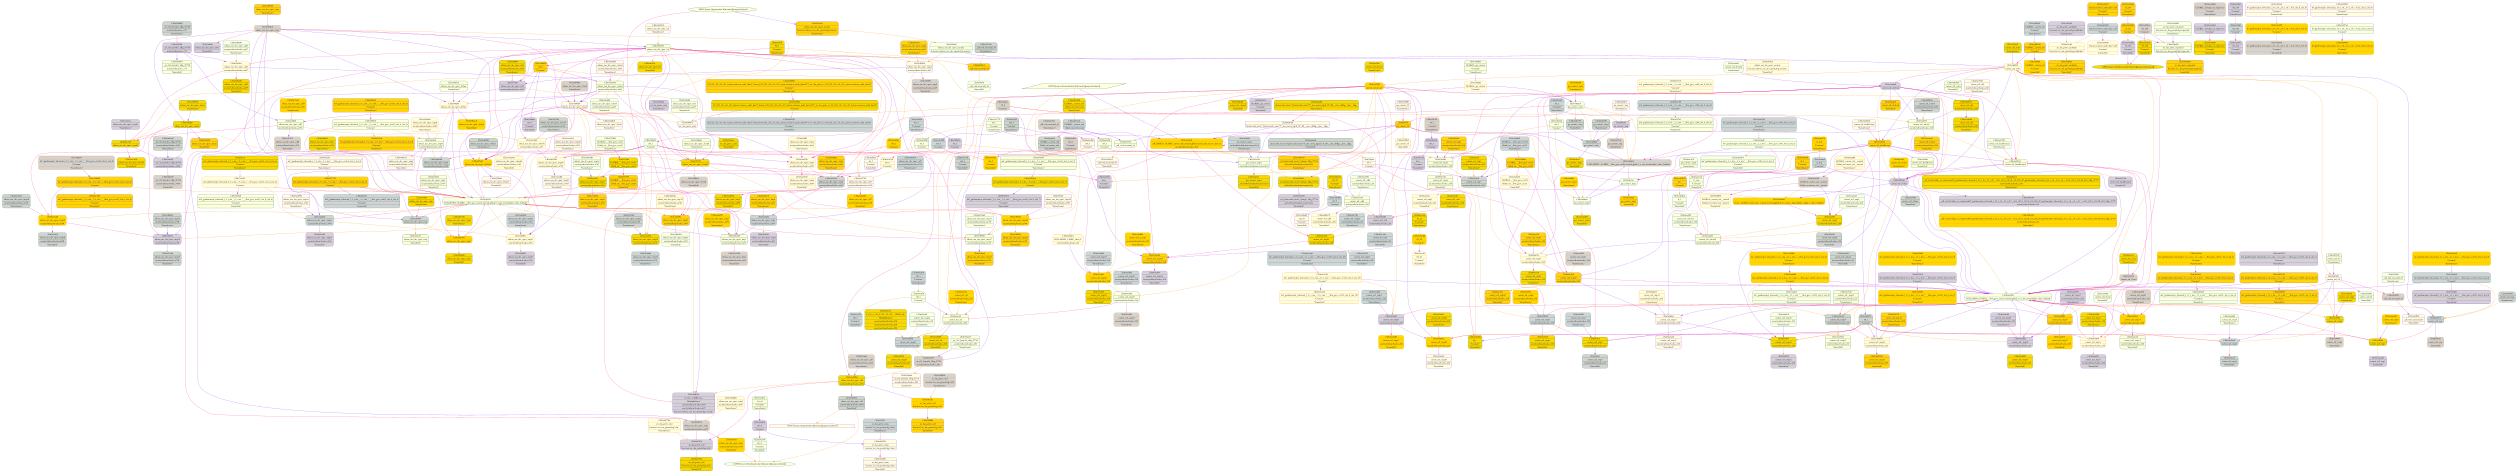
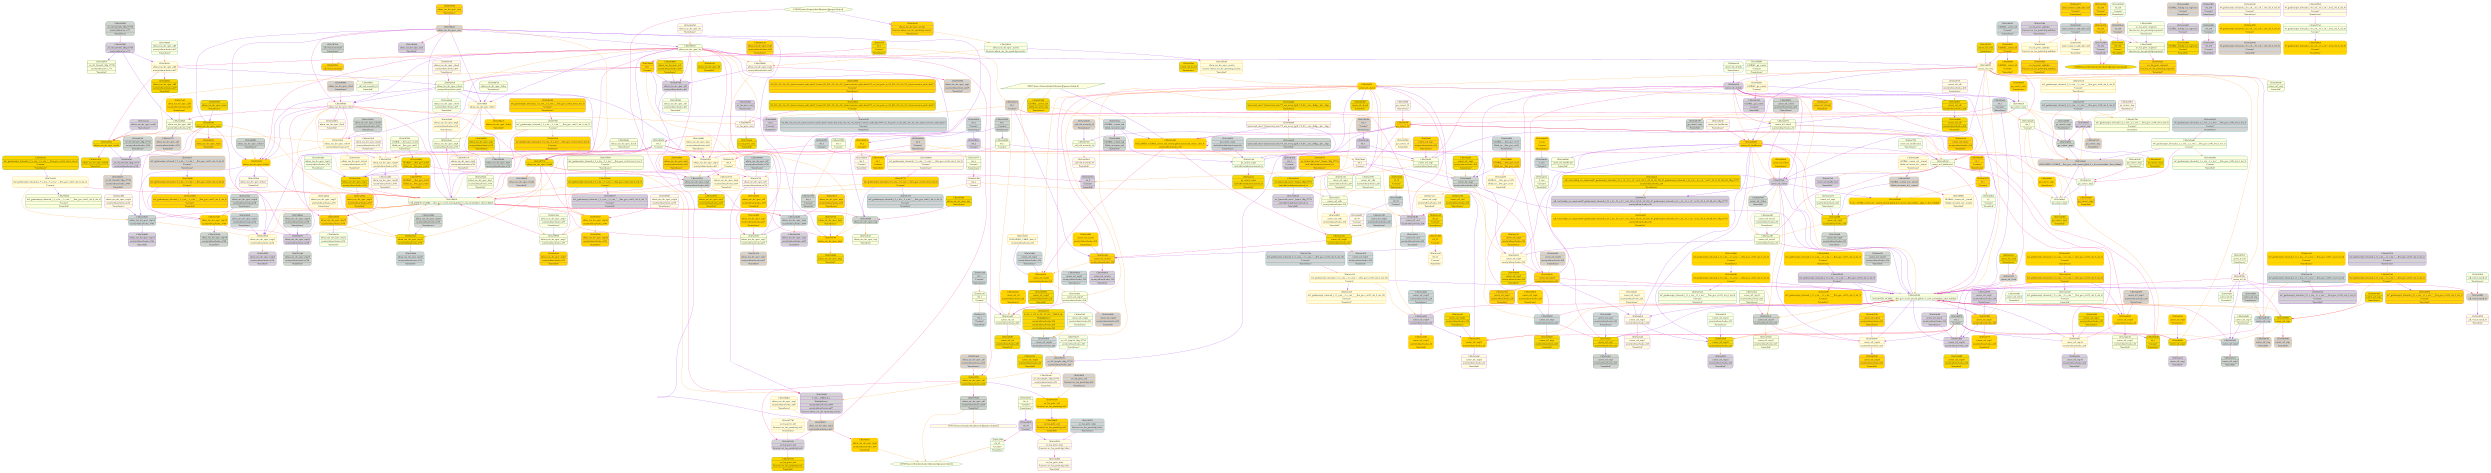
none -> (2118, 9)
(957, 129) -> (896, 152)
